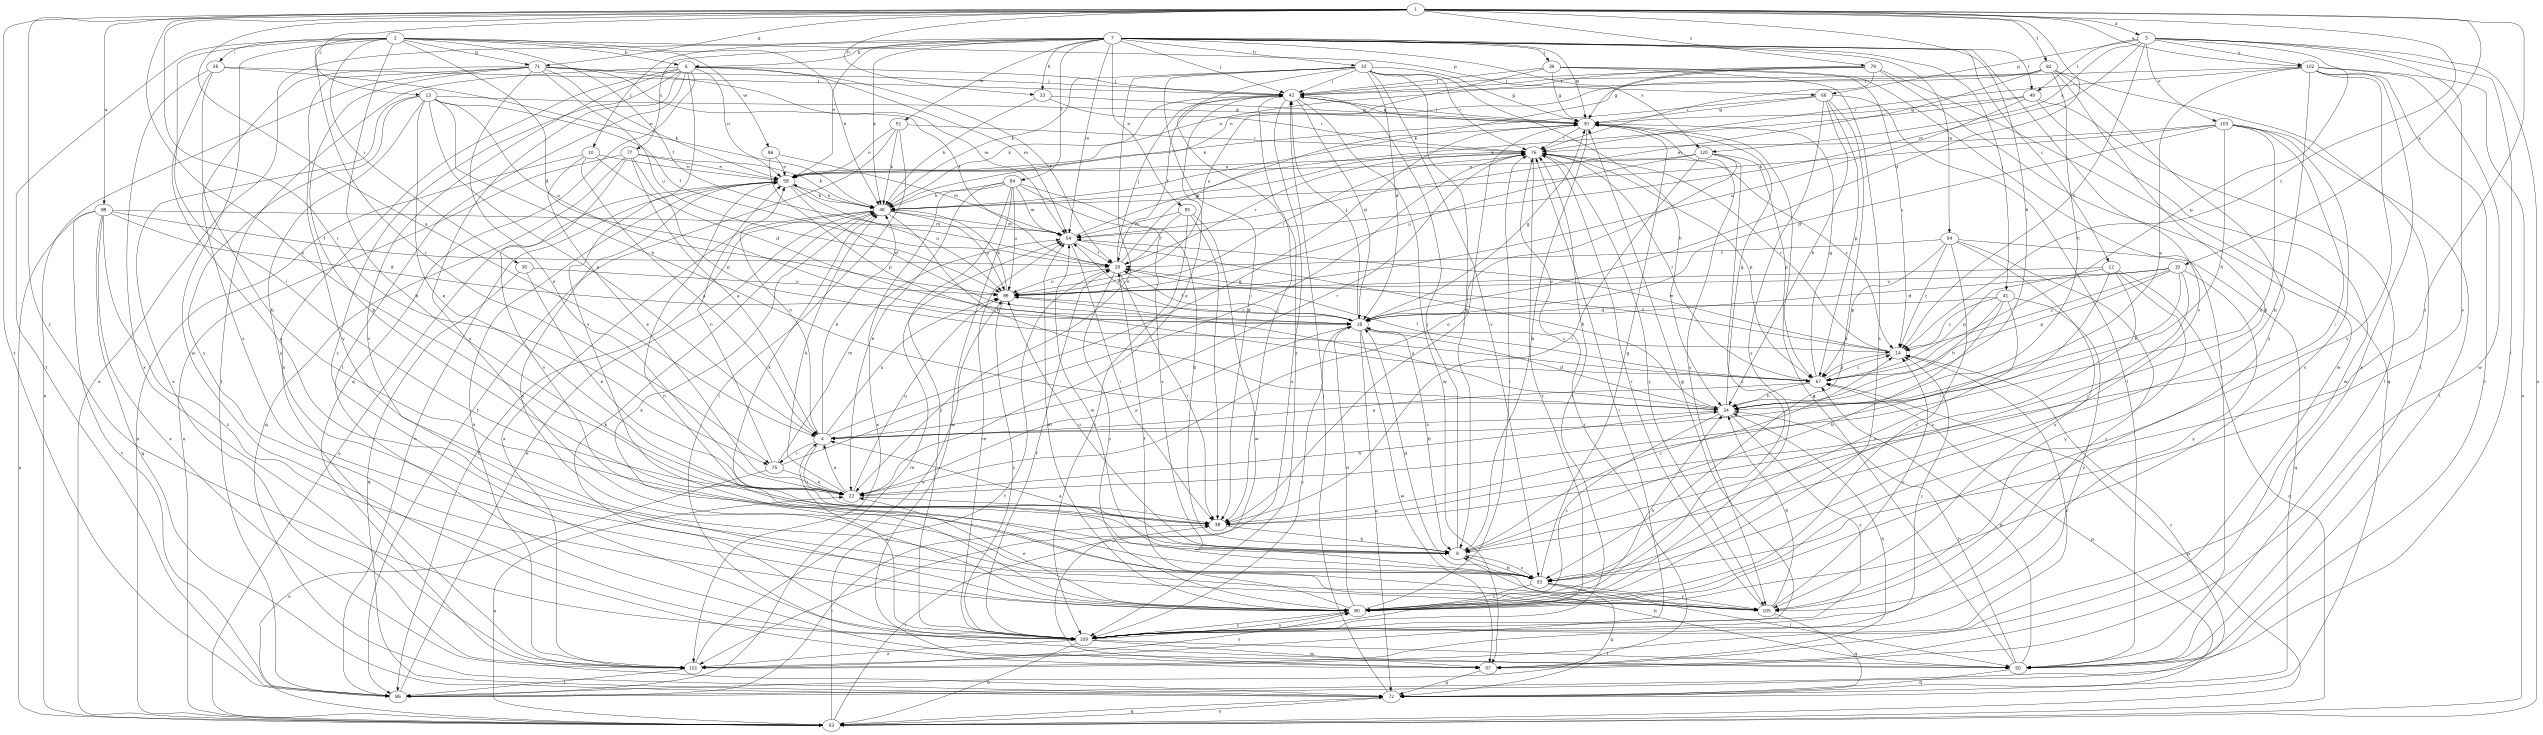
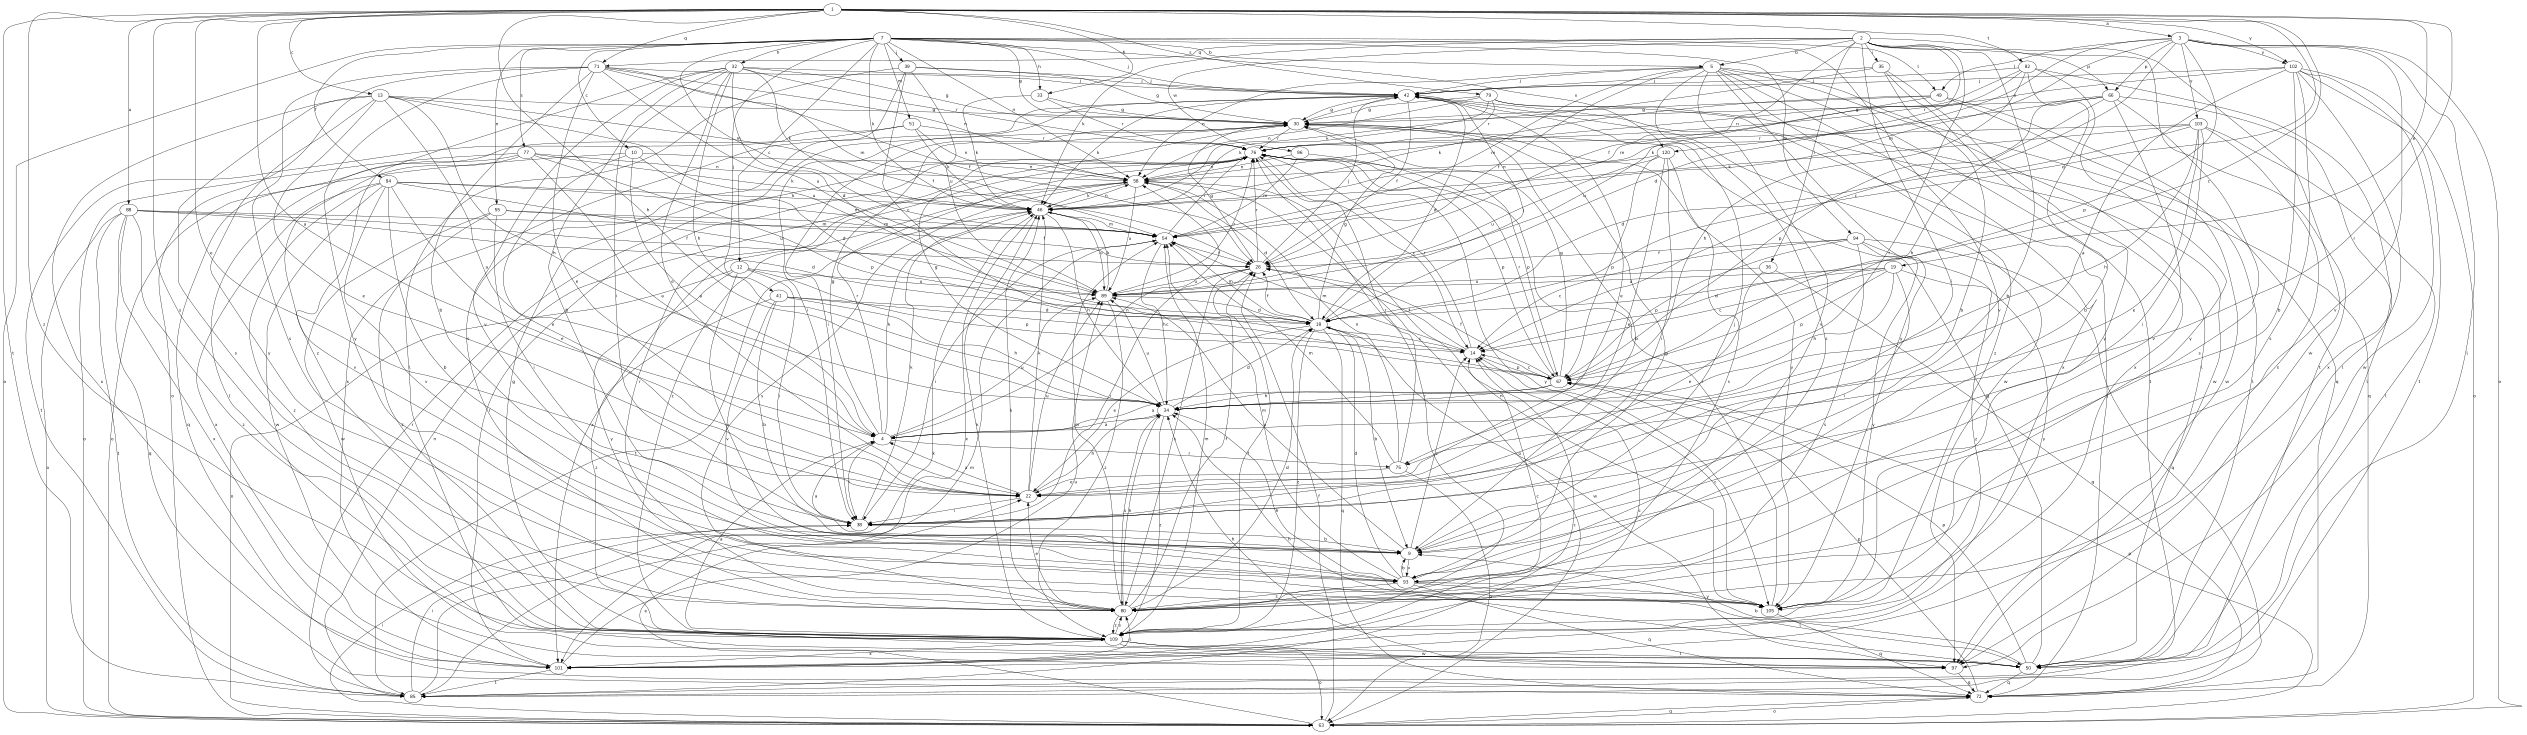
(1584, 75) -> none
(1950, 138) -> (1785, 138)
